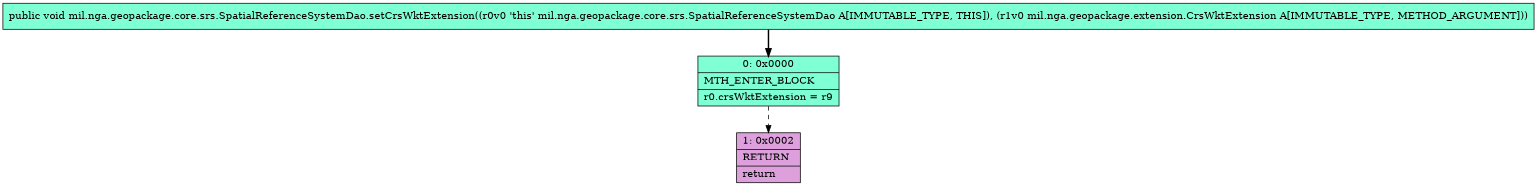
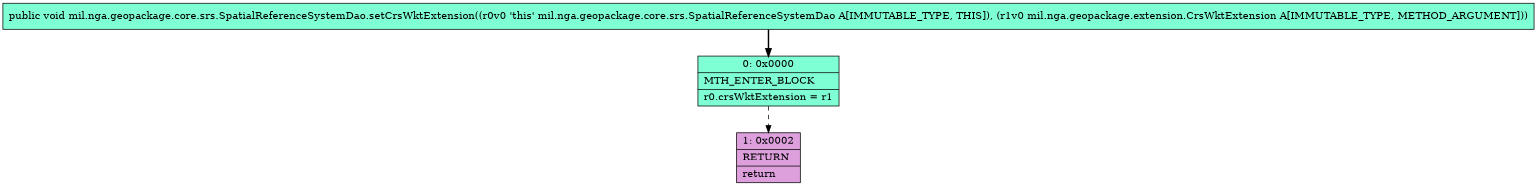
(768, 97) -> (768, 97)
